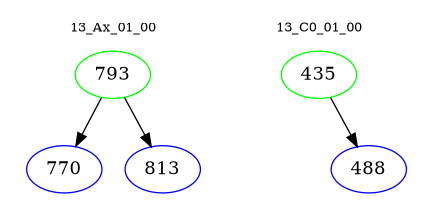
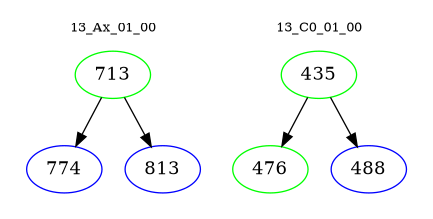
(113, 75) -> (113, 75)
(64, 169) -> (64, 169)
none -> (270, 169)
